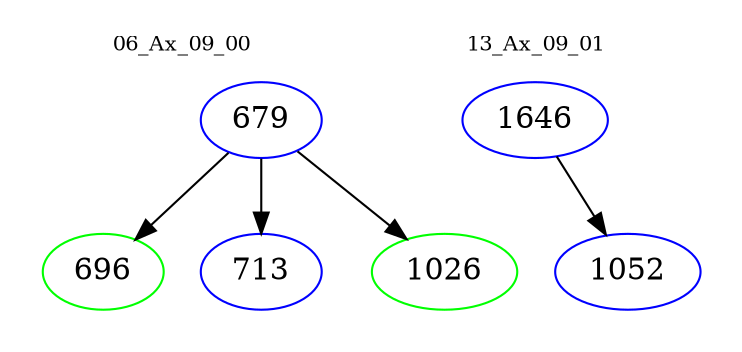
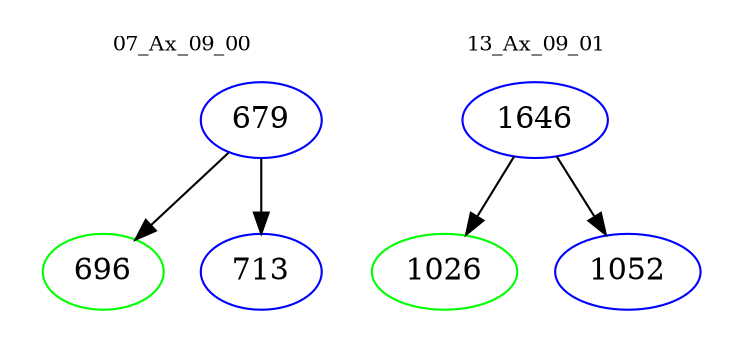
(182, 45) -> (182, 45)
(325, 174) -> (496, 186)
